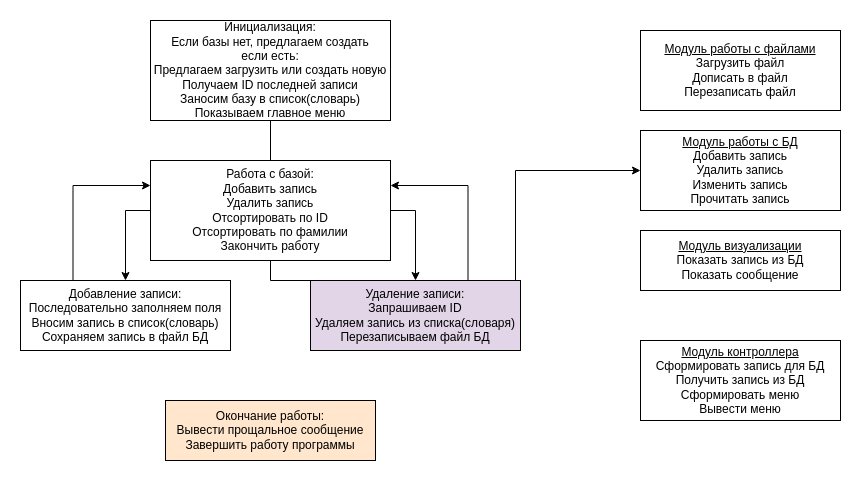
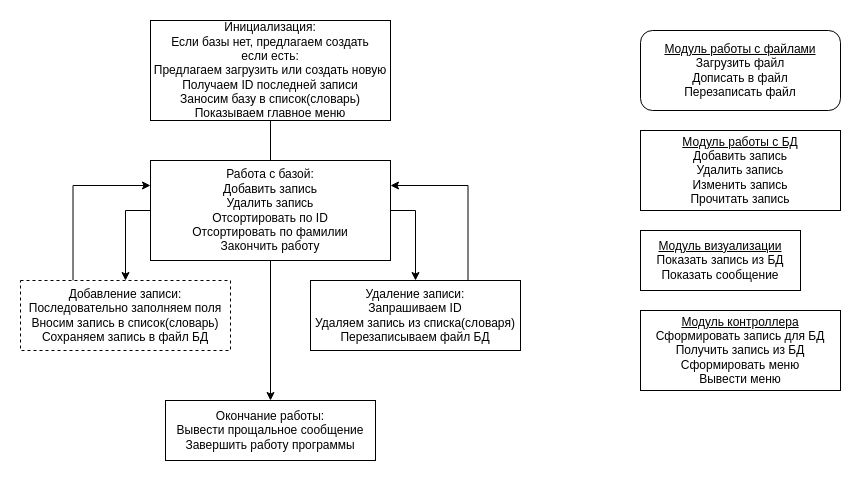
(741, 71) -> (741, 71)
(519, 171) -> (271, 336)
(741, 261) -> (721, 261)
(126, 316) -> (126, 316)
(416, 316) -> (416, 316)
(741, 381) -> (741, 351)
(271, 431) -> (271, 431)
